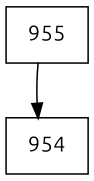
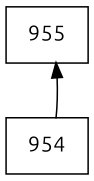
(37, 83) -> (57, 98)
